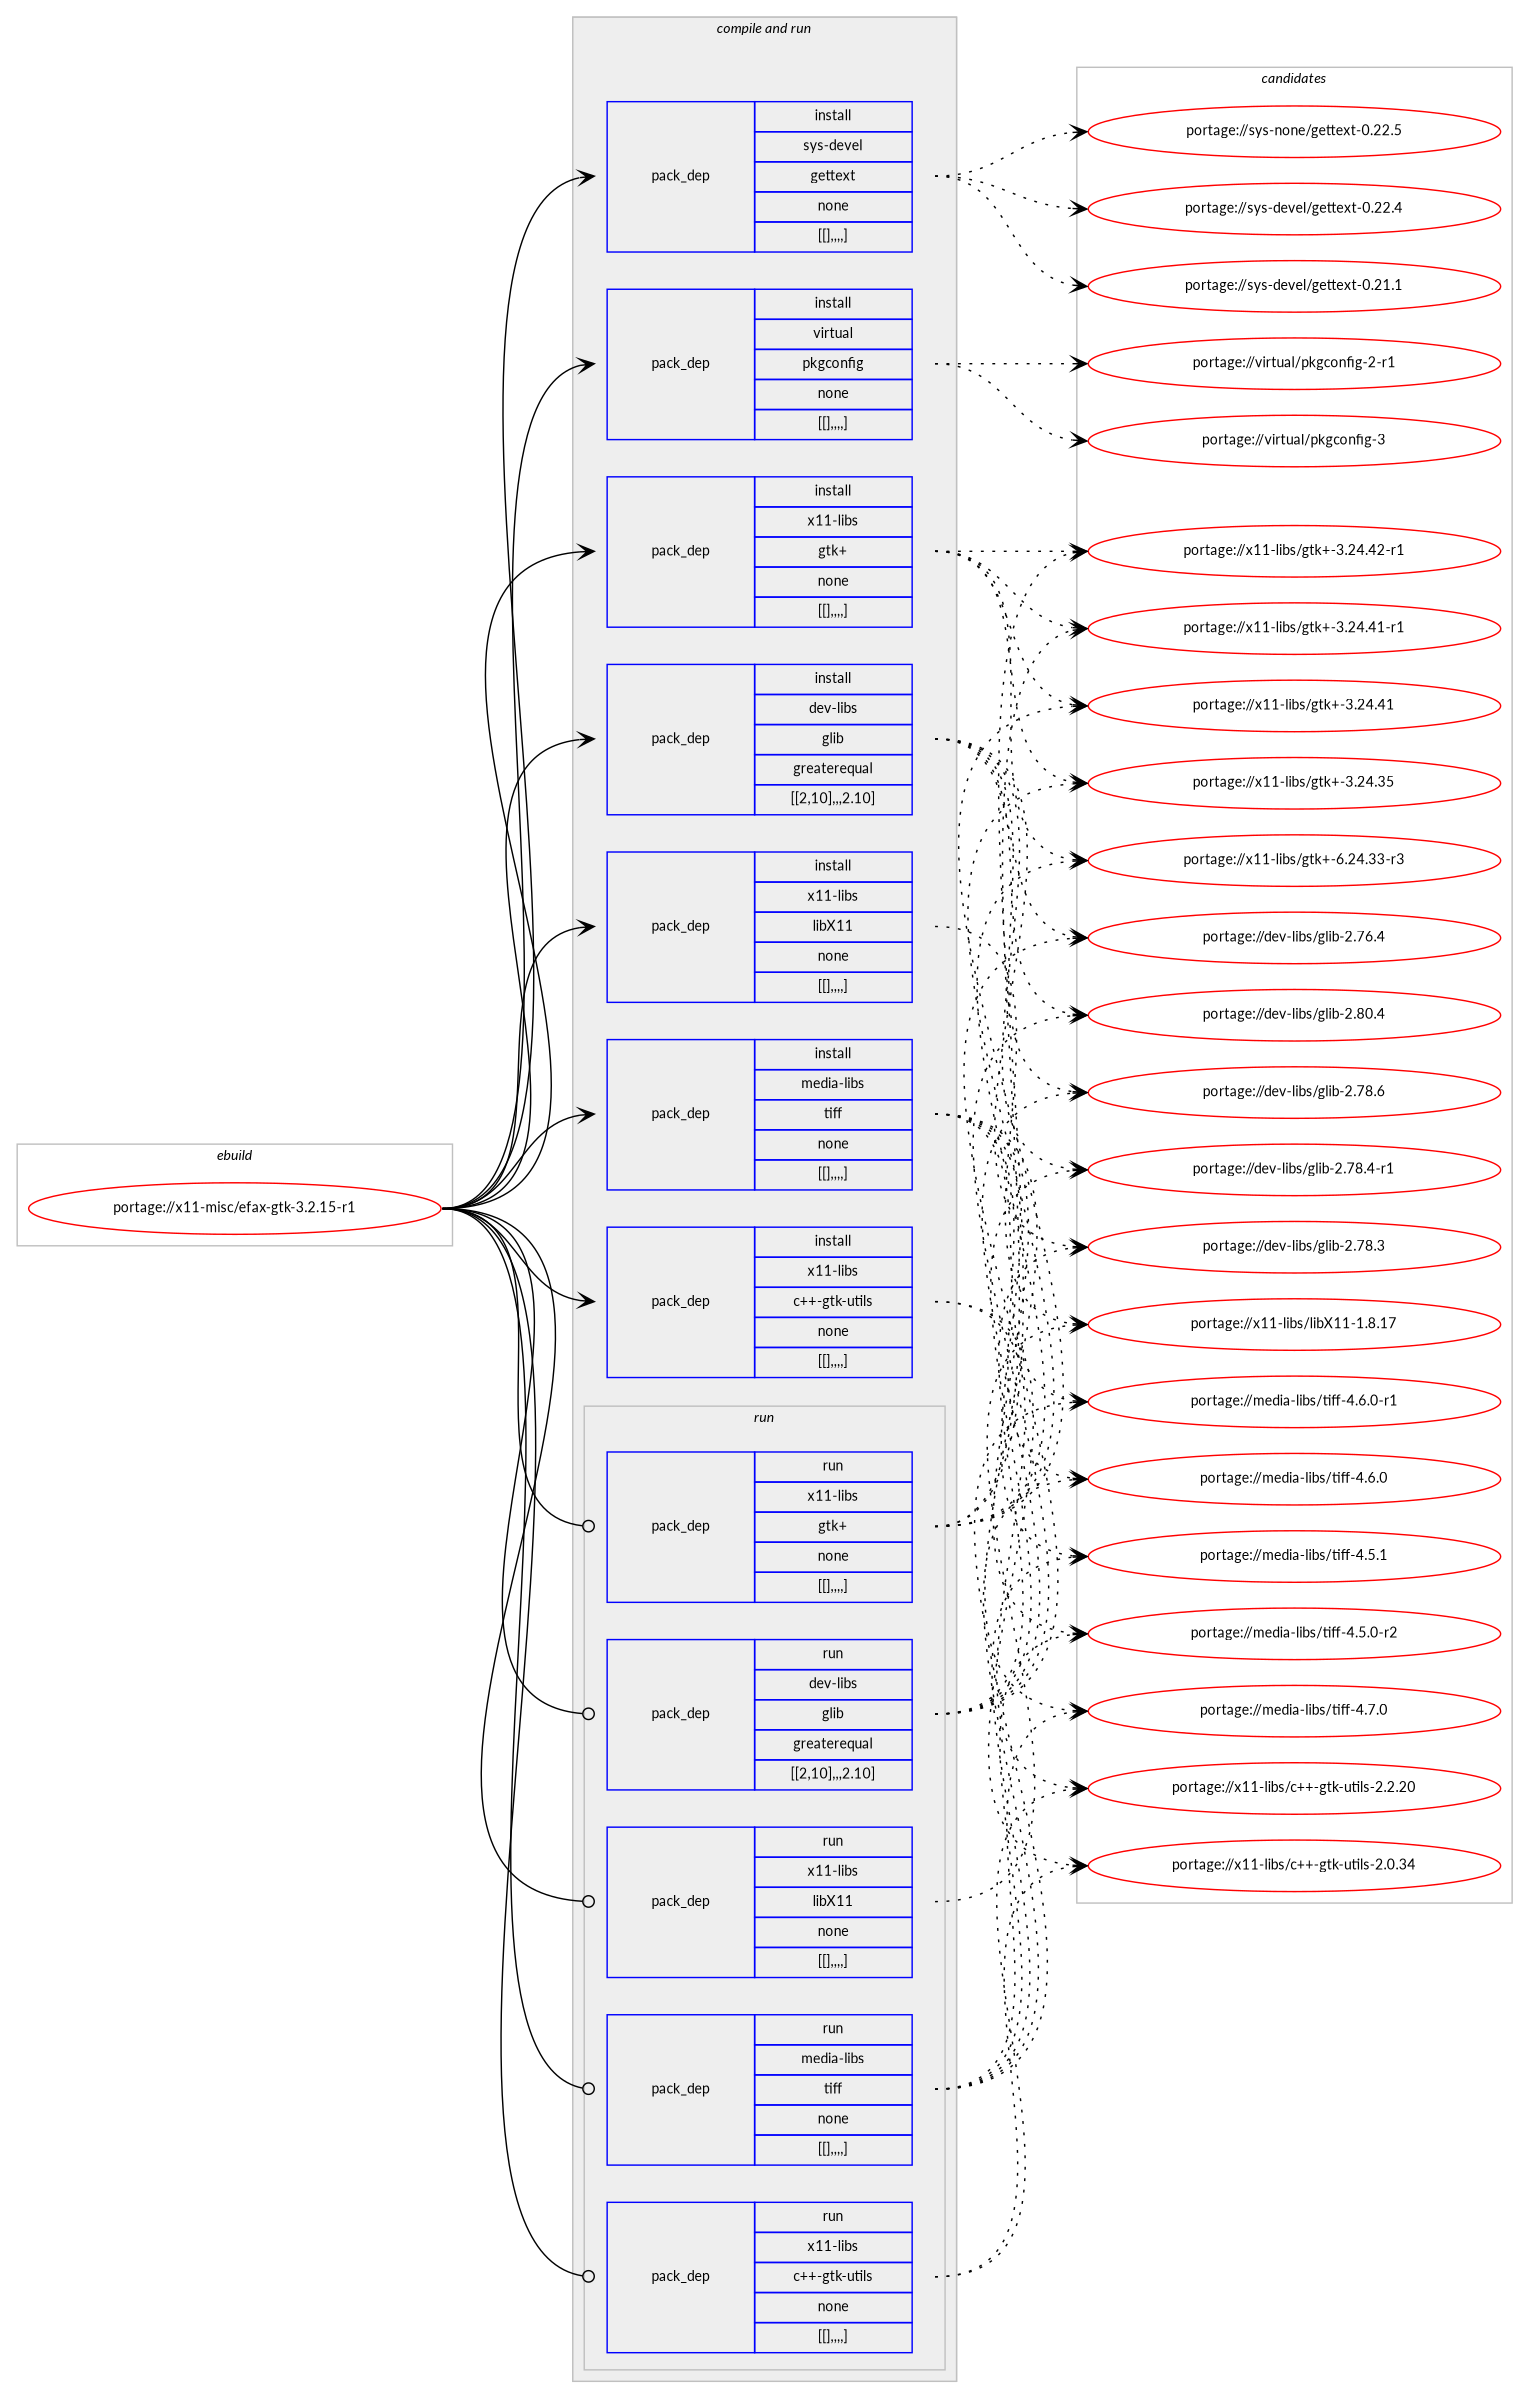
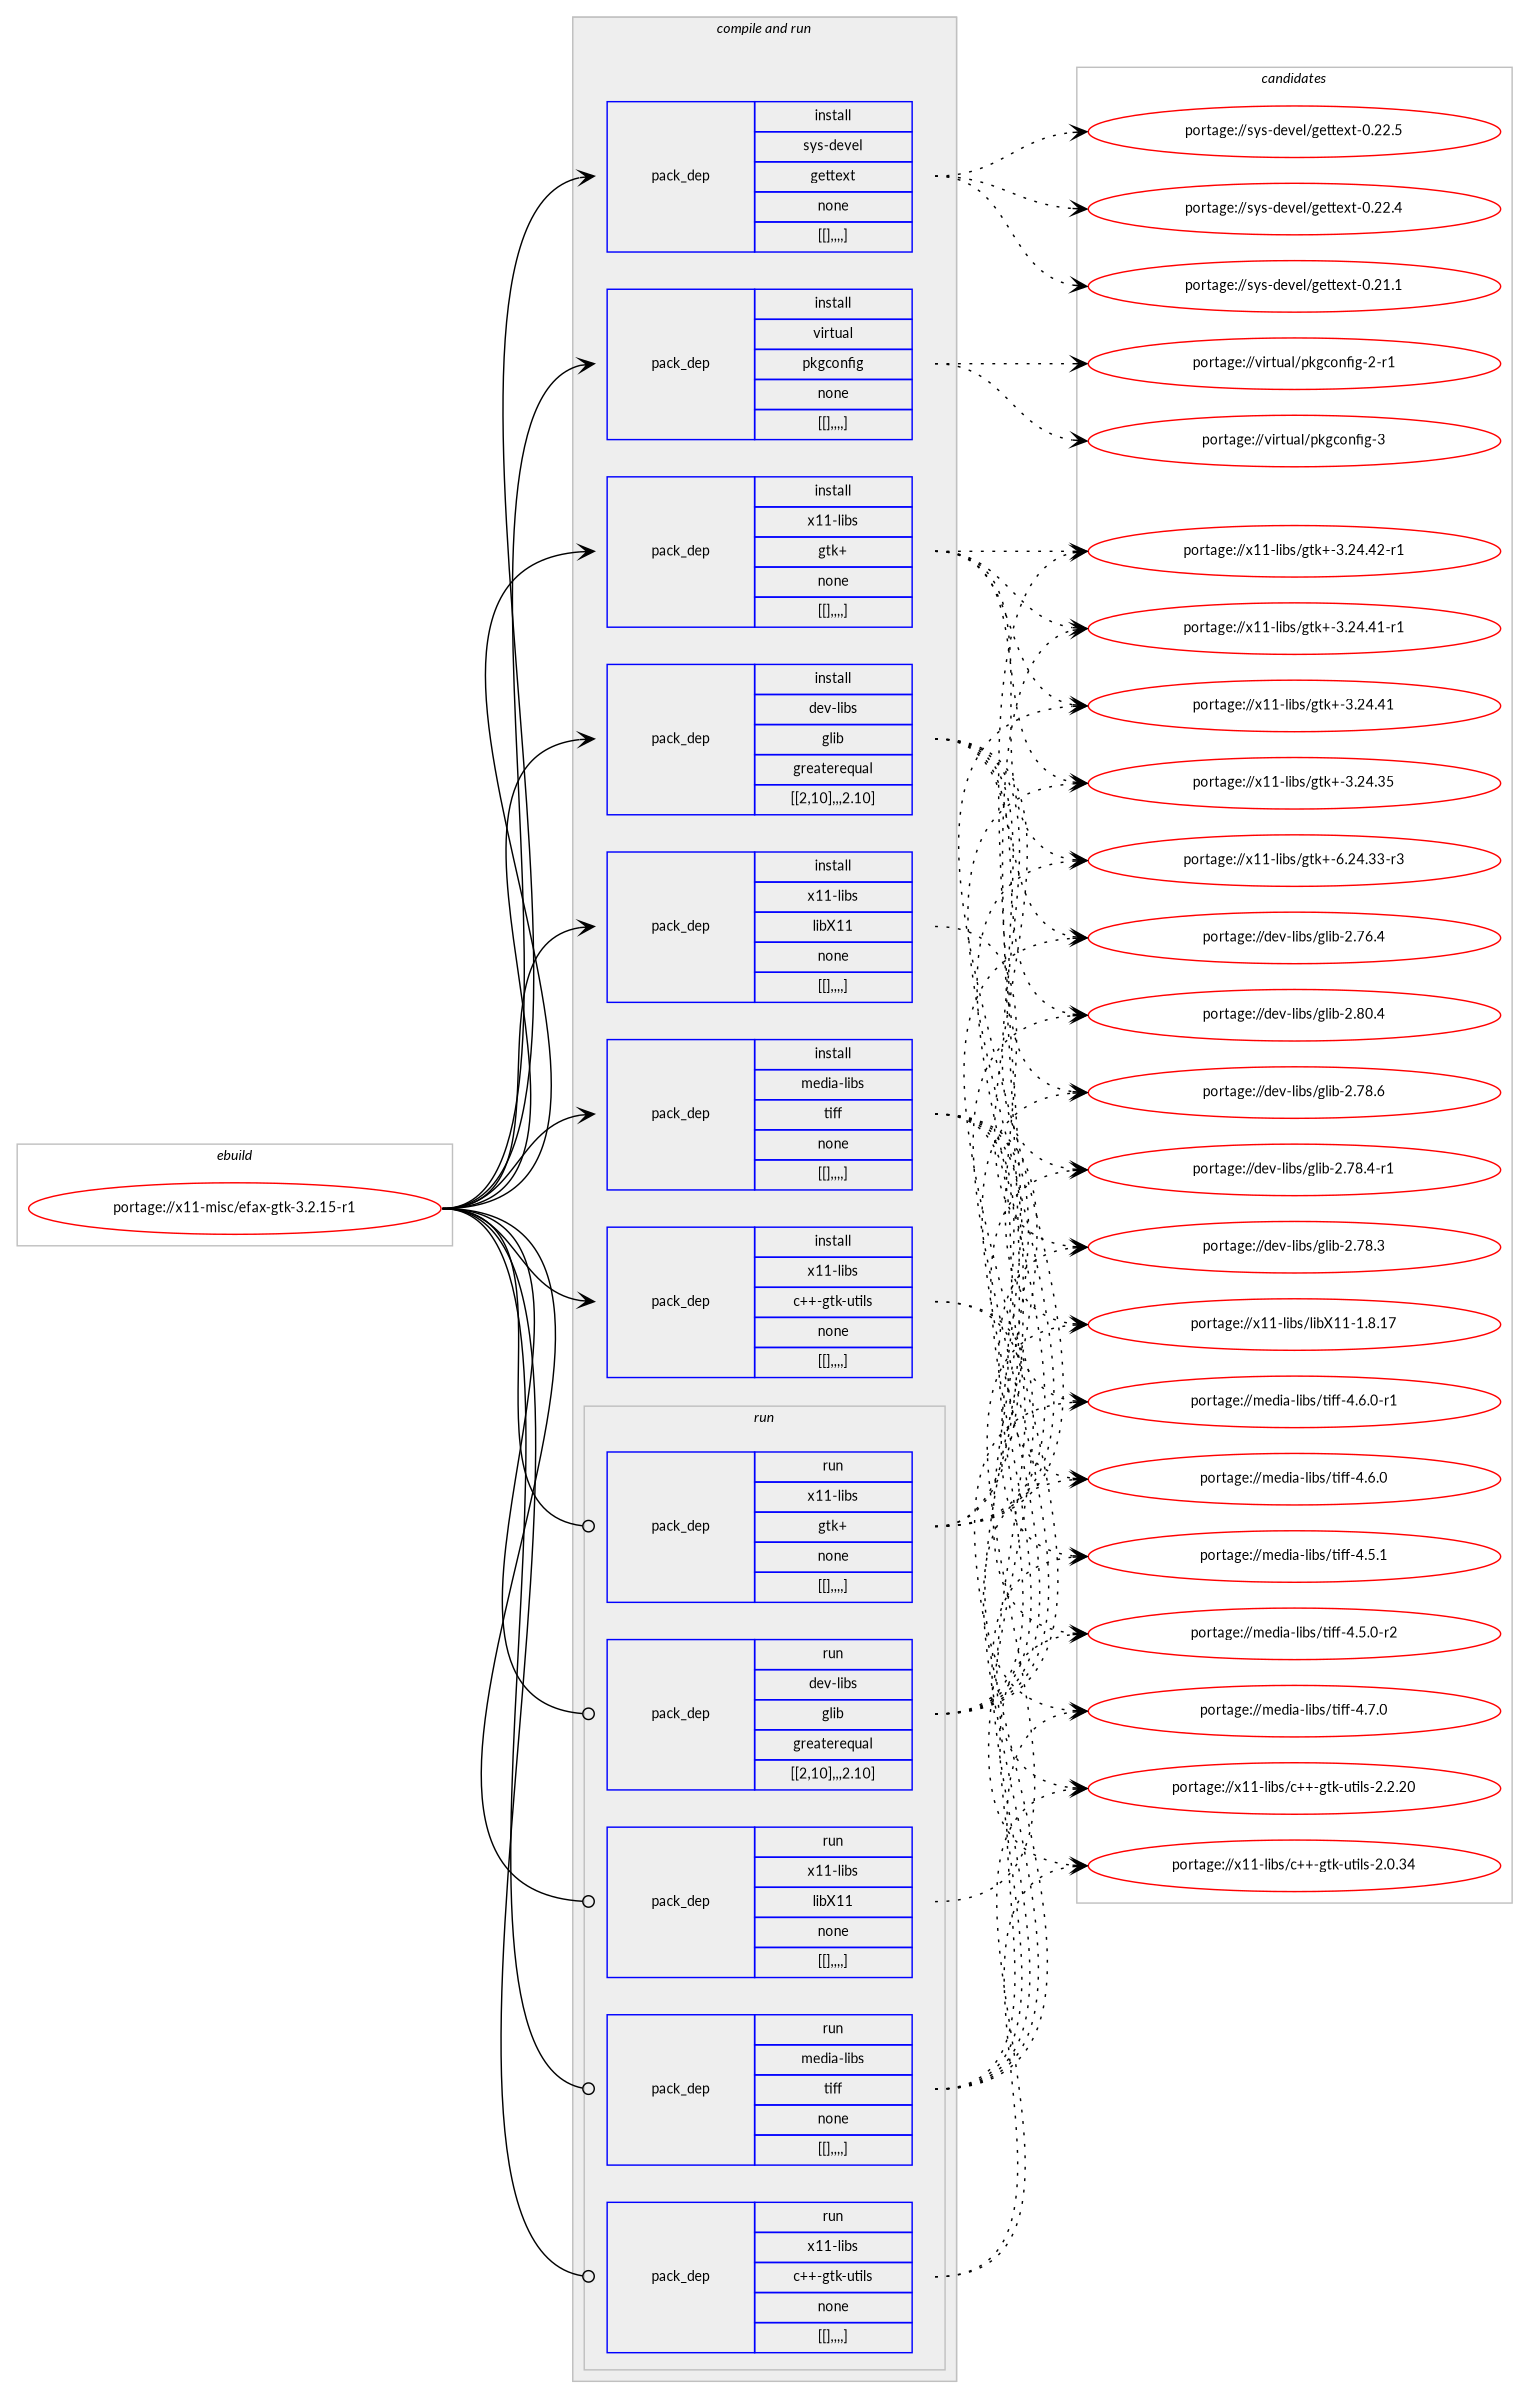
(1294, 132) -> (1294, 132)
